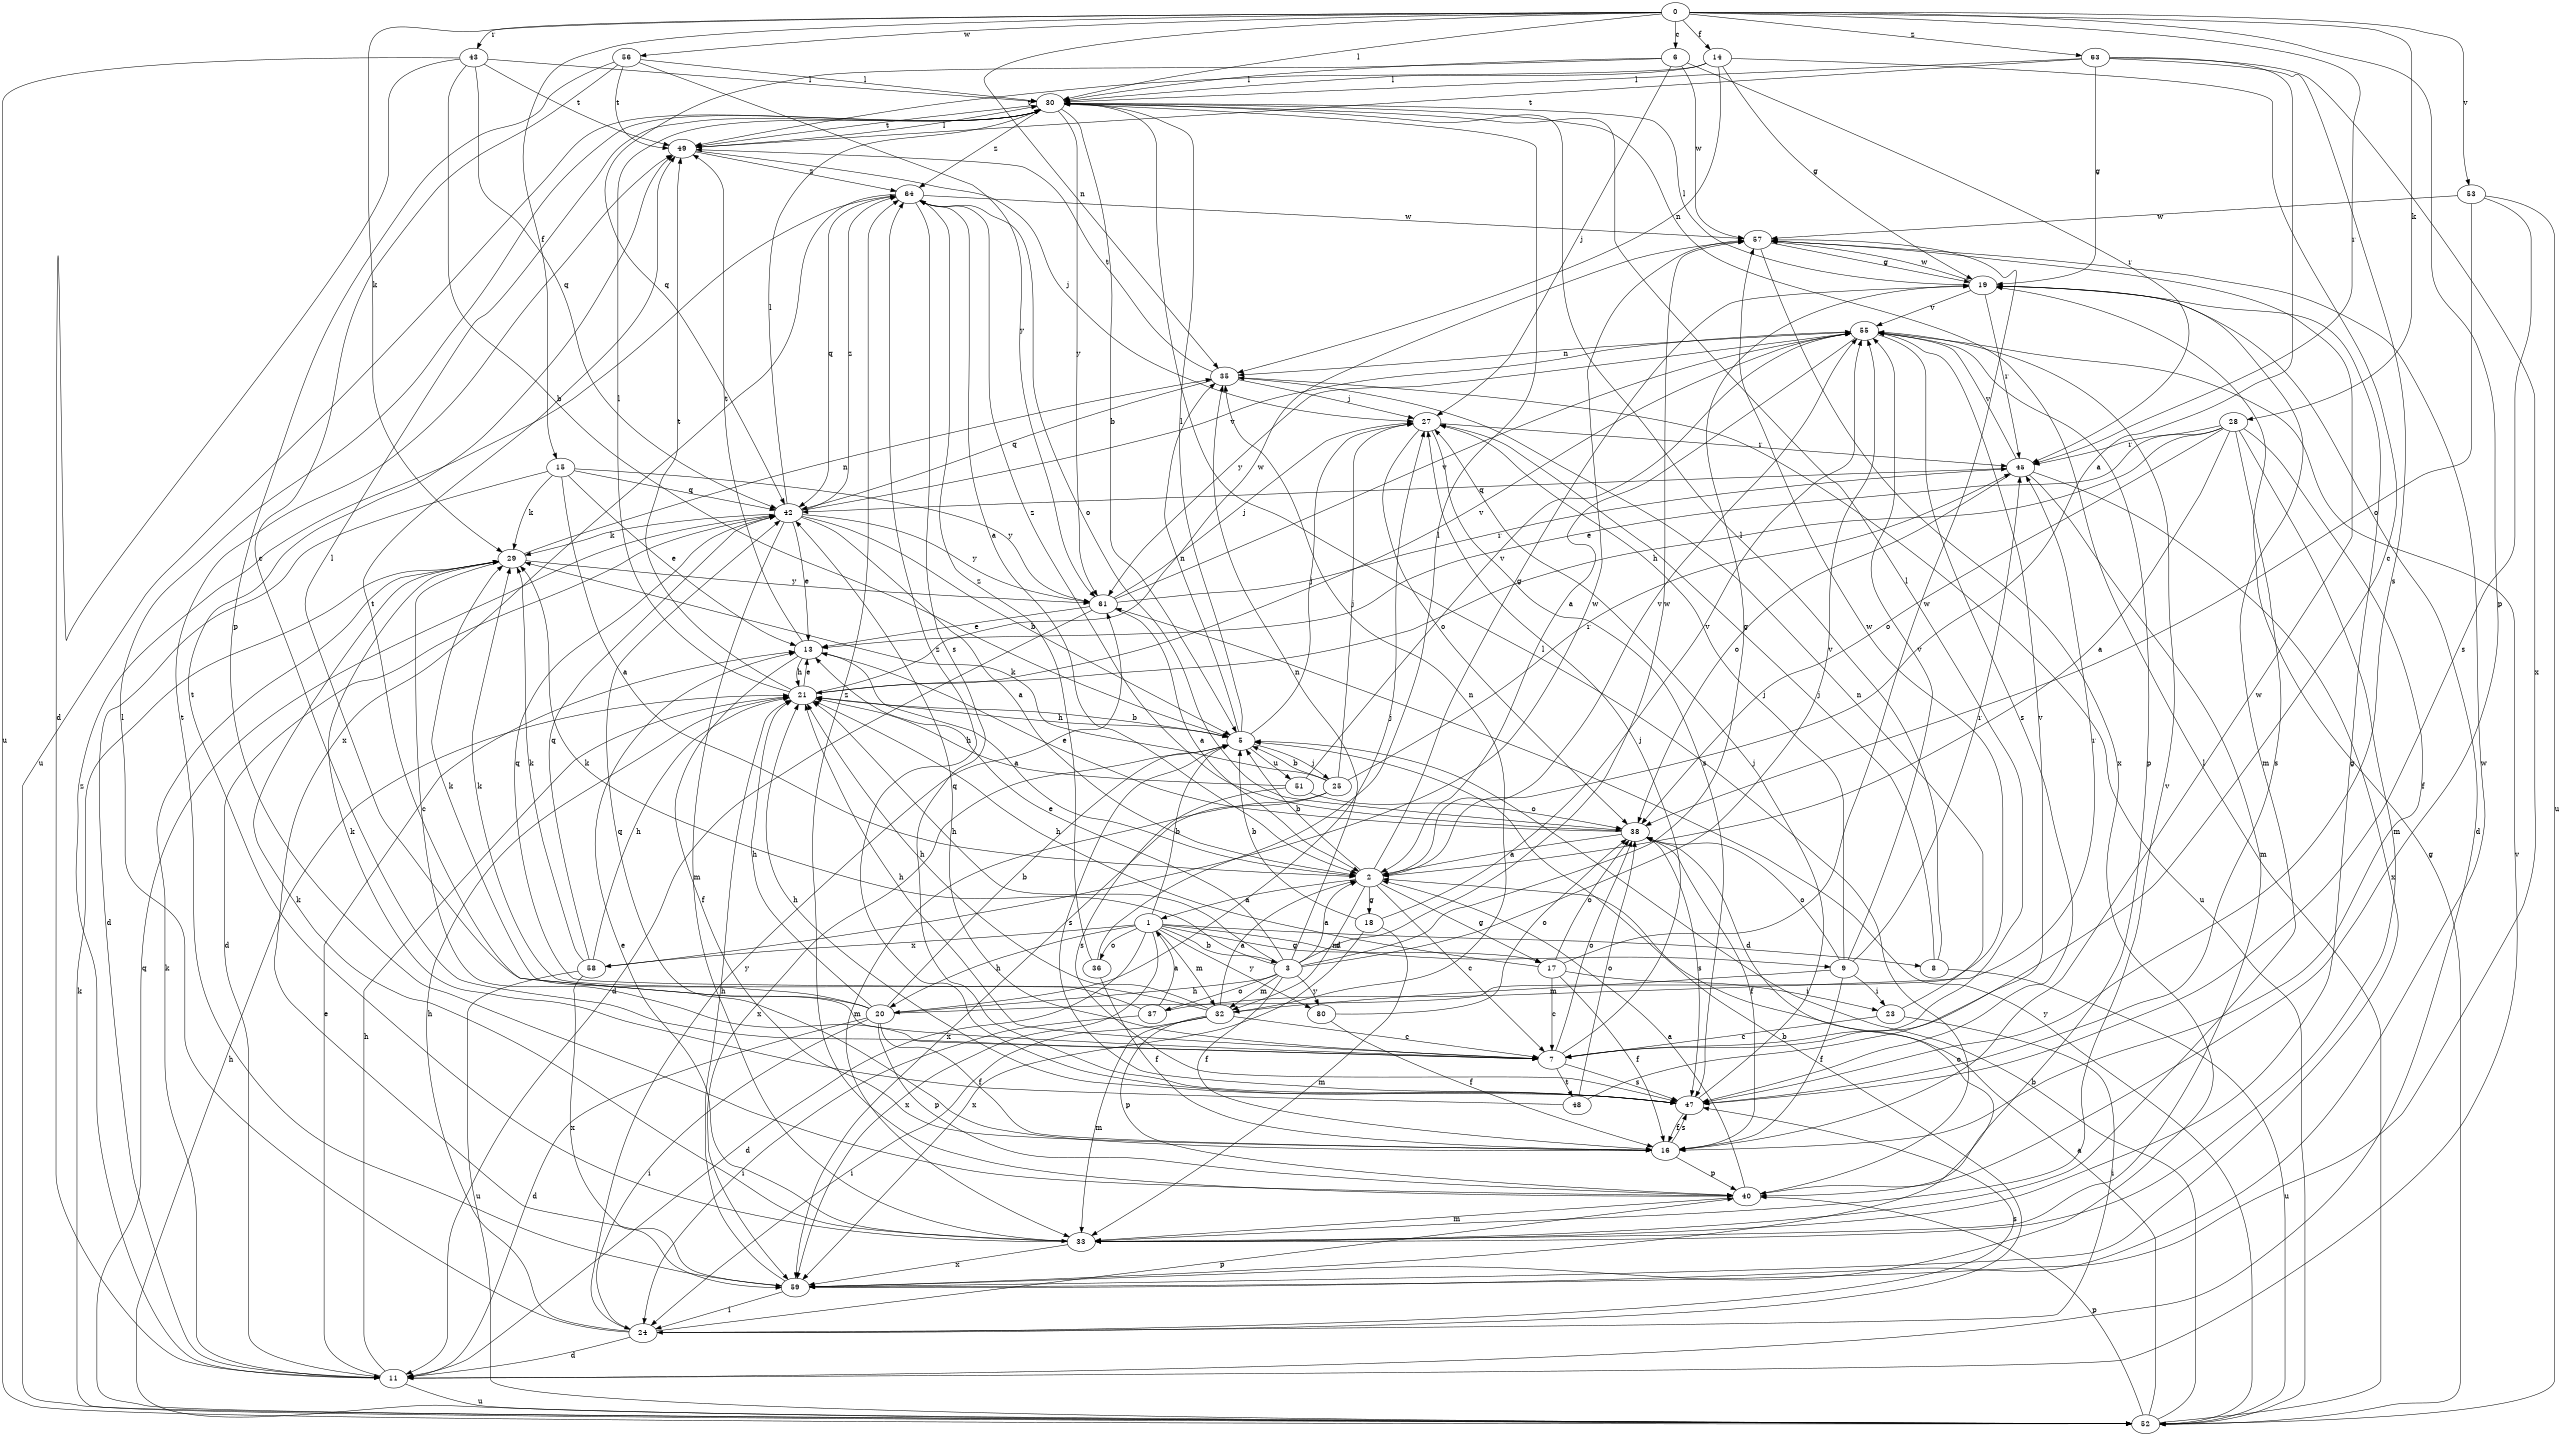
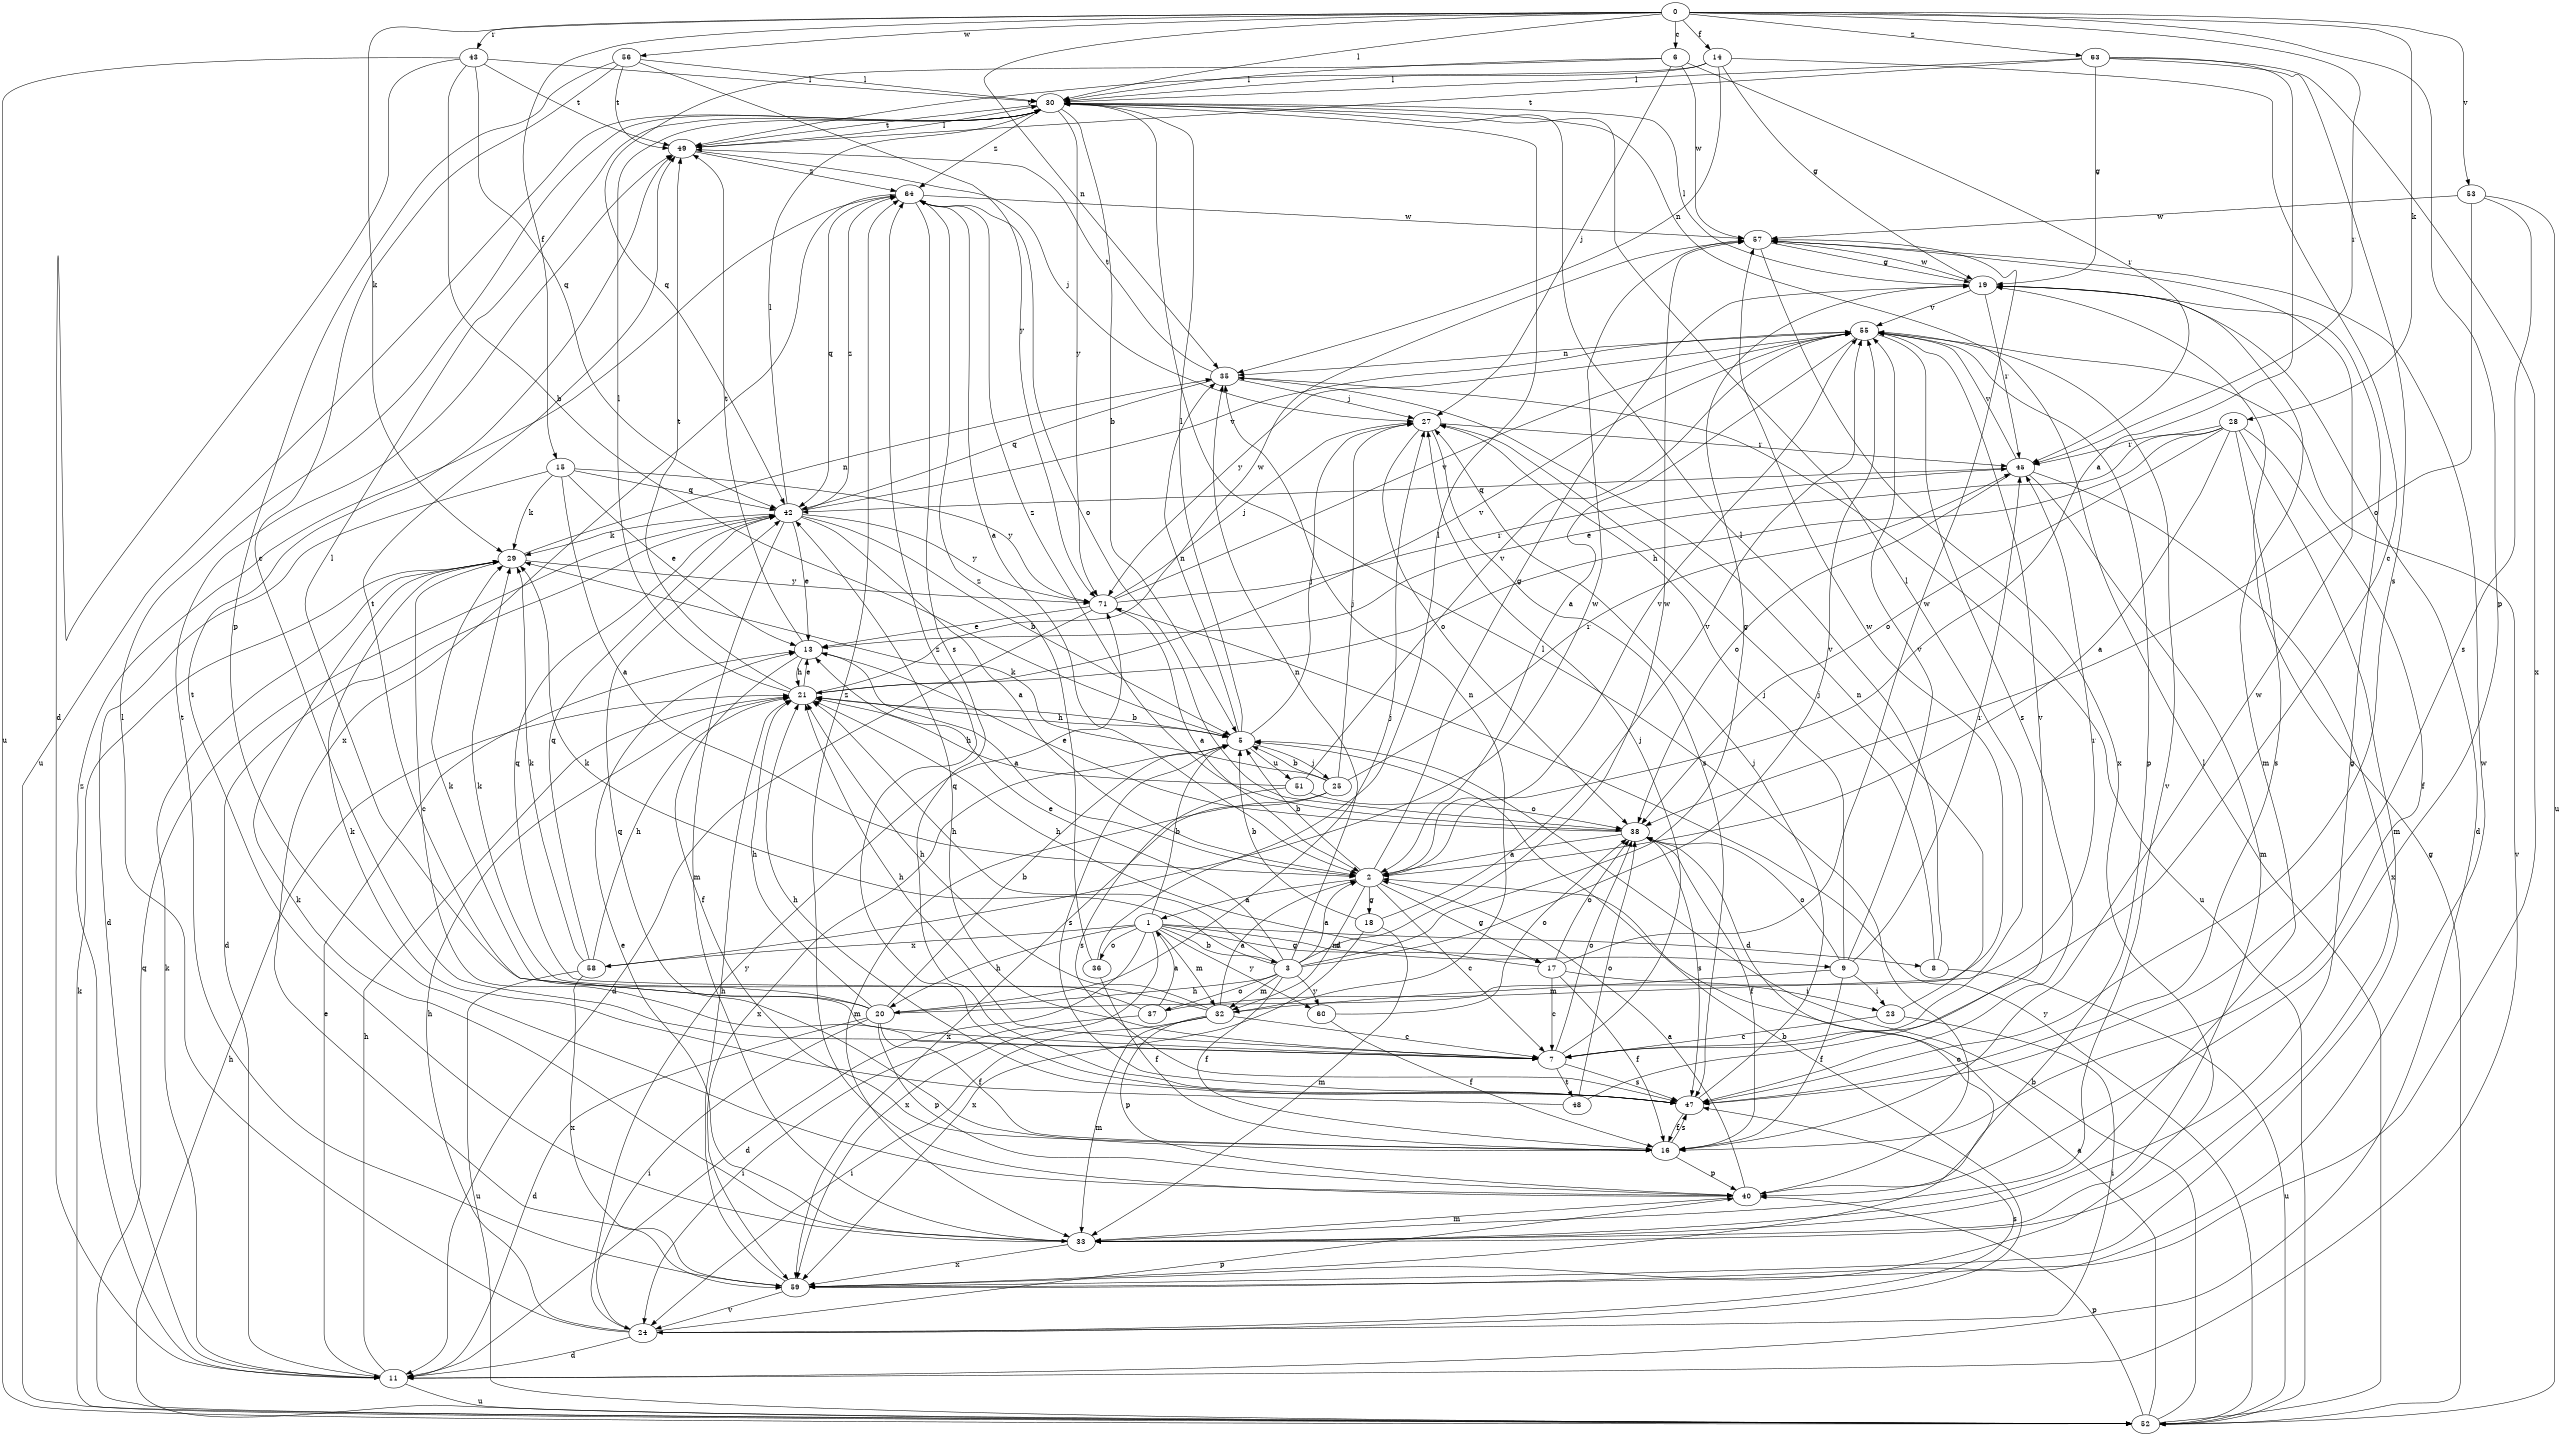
(1103, 604) -> (1103, 604)
(1322, 1014) -> (1322, 1014)
(730, 1310) -> (731, 1310)
